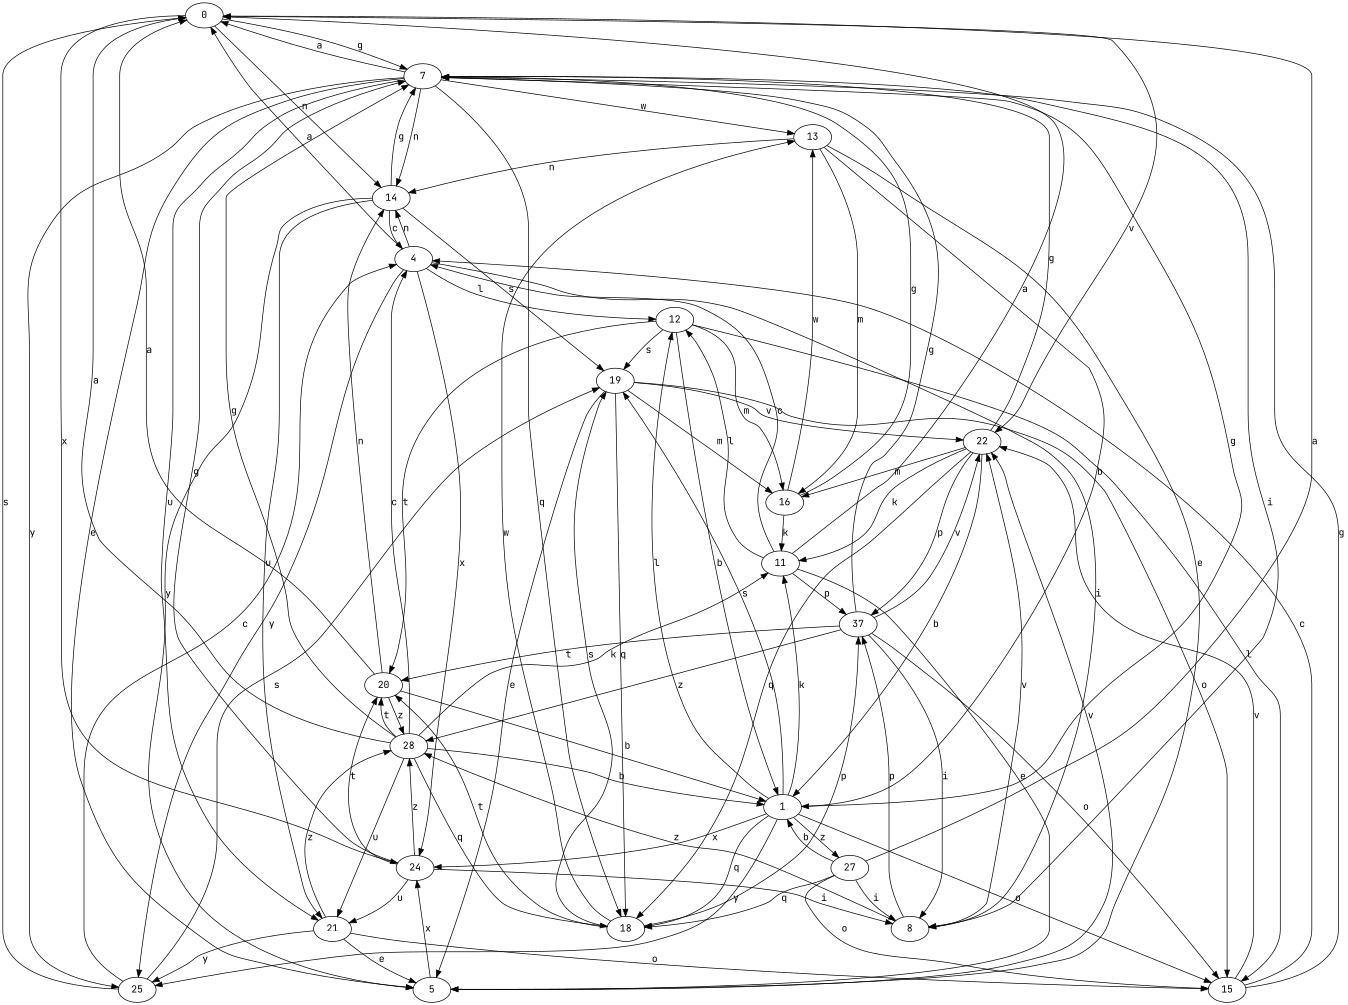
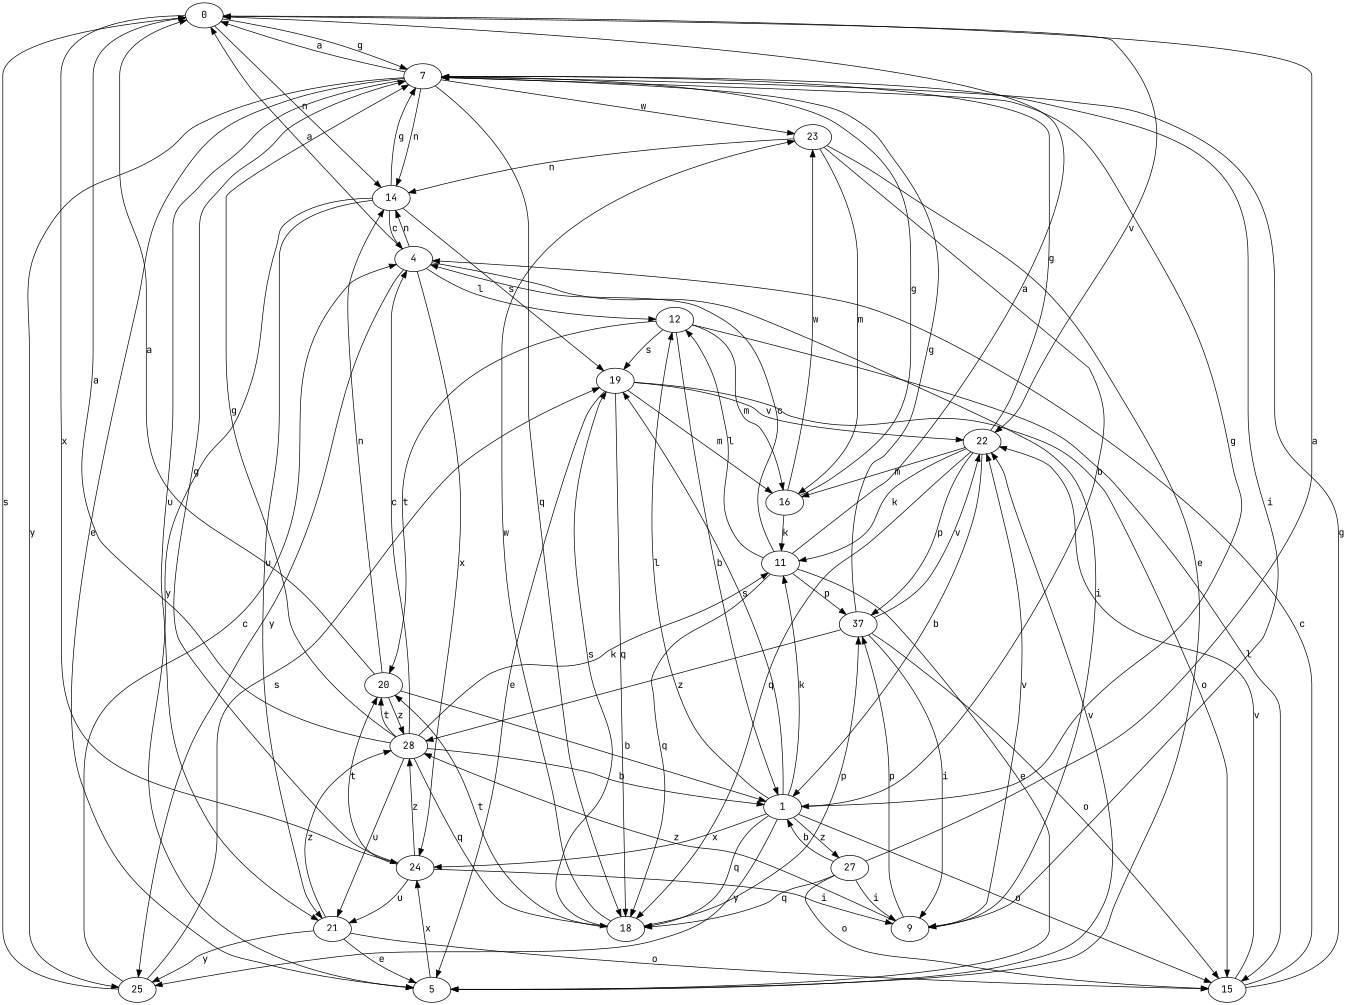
(813, 137) -> (813, 137)
(612, 644) -> none
none -> (655, 716)
(910, 929) -> (910, 929)
